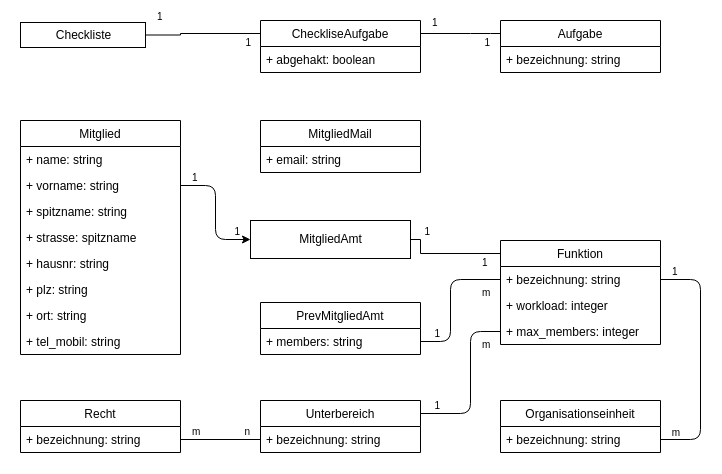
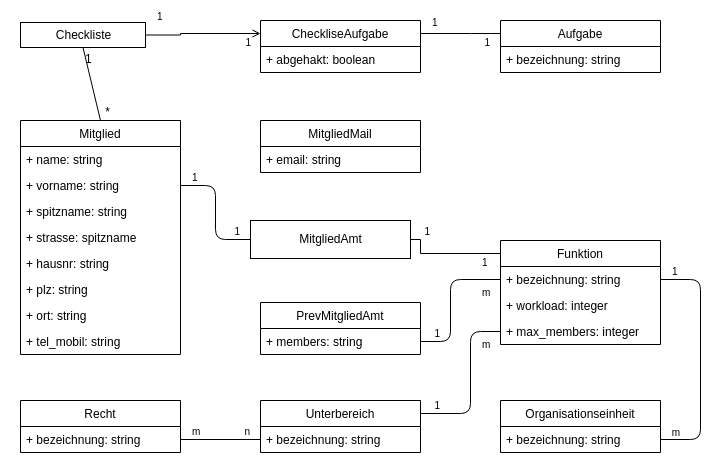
(255, 34) -> (254, 34)
none -> (91, 83)
(242, 240) -> (244, 240)
